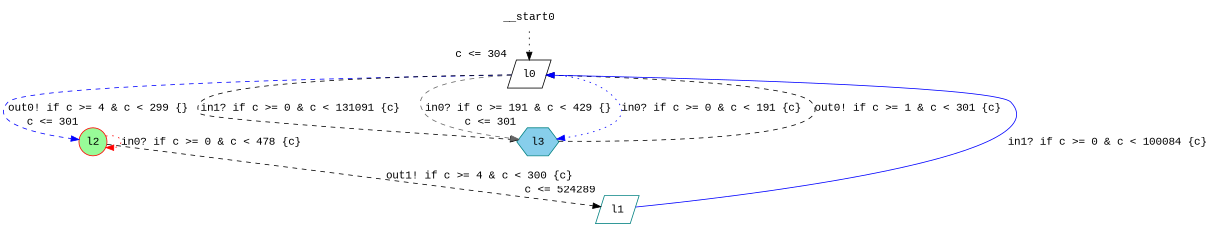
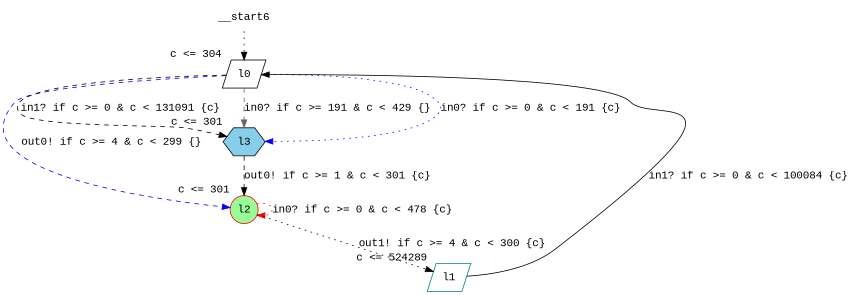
(529, 17) -> (244, 17)
(989, 96) -> (619, 97)
(812, 108) -> (244, 172)
(538, 142) -> (244, 142)
(350, 175) -> (342, 242)
